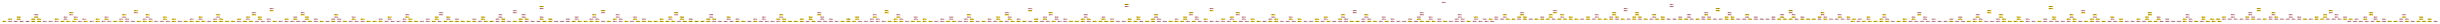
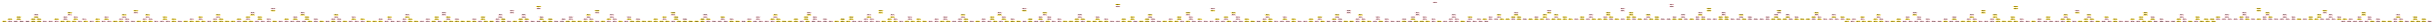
(562, 21) -> none
